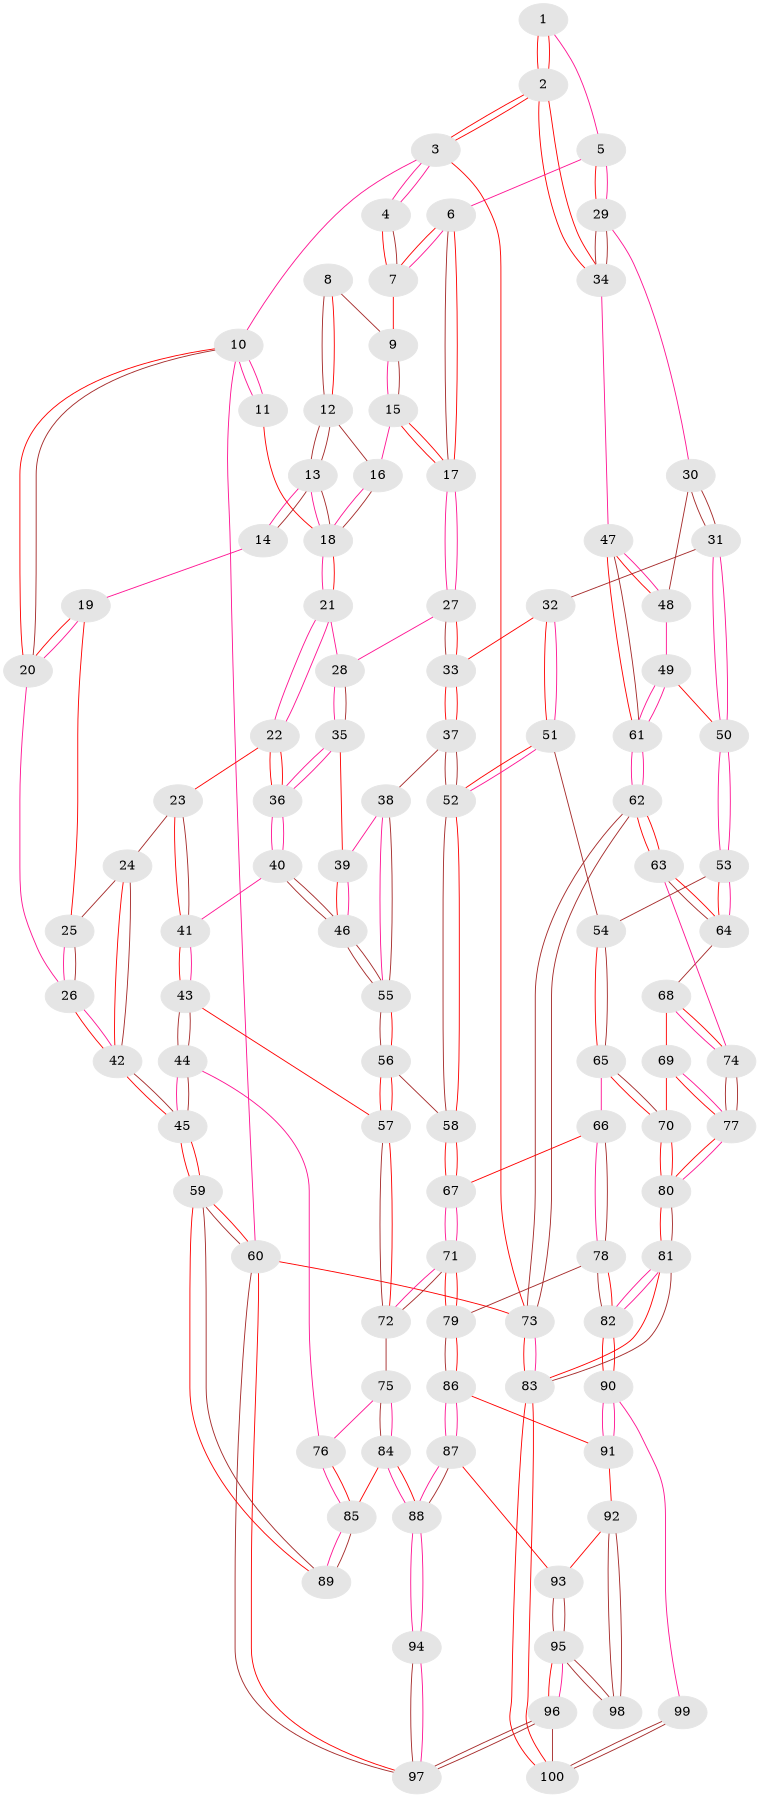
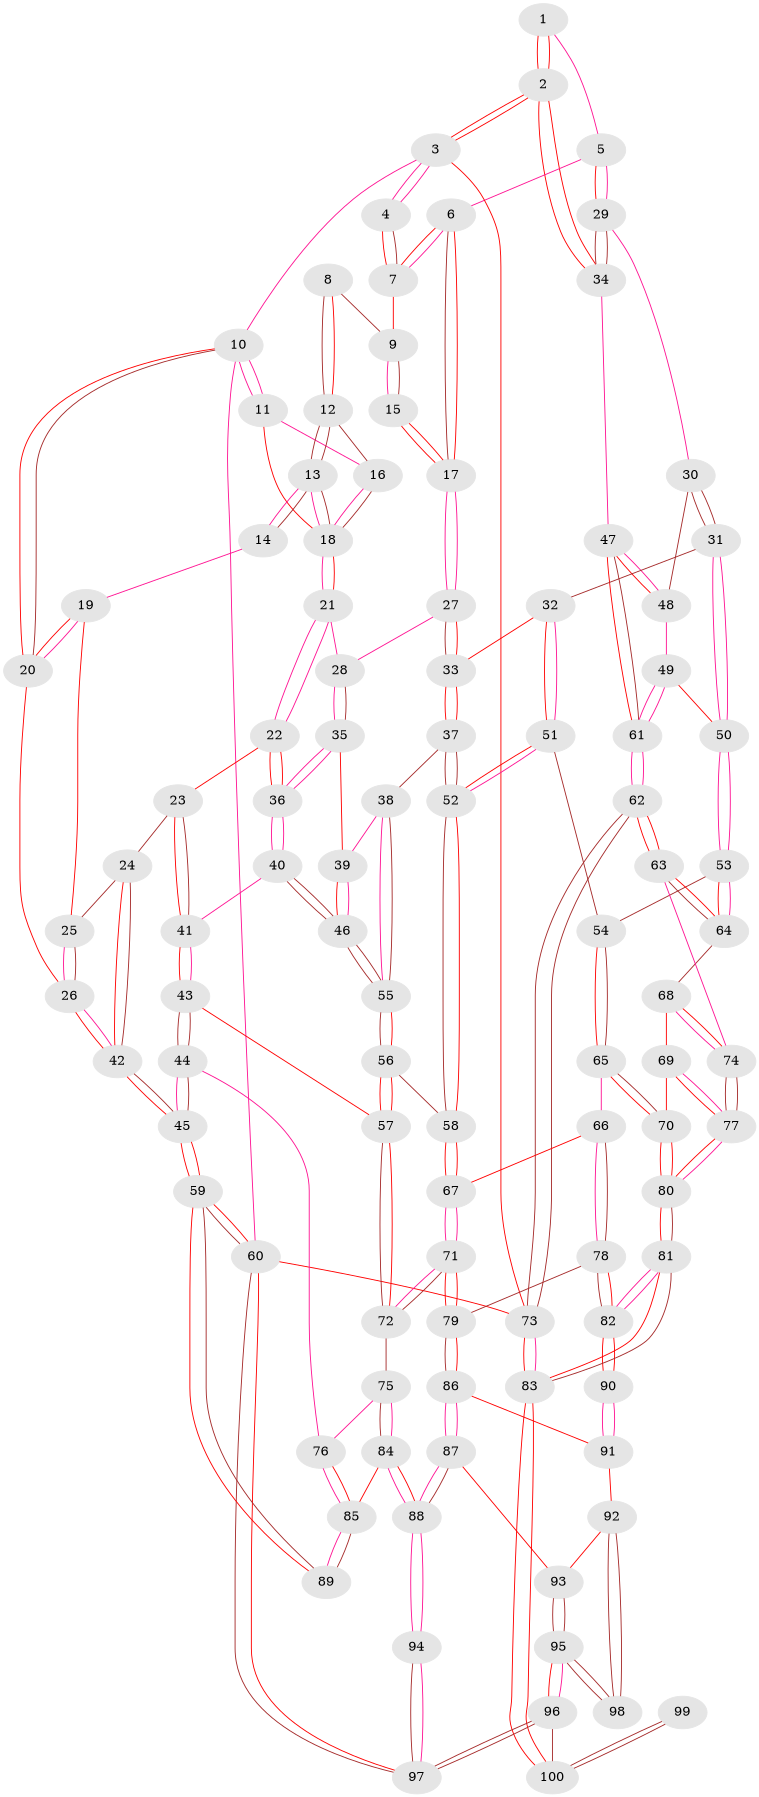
(386, 443) -> (320, 443)
(20, 839) -> (20, 839)
(665, 1544) -> none
